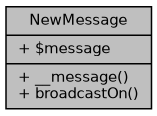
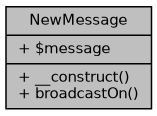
(74, 77) -> (74, 77)
